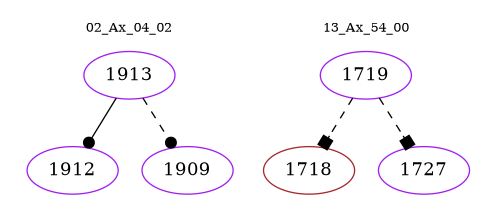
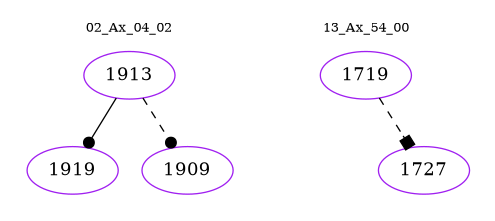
(73, 170) -> (73, 170)
(309, 170) -> none
